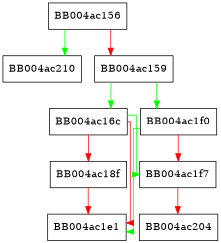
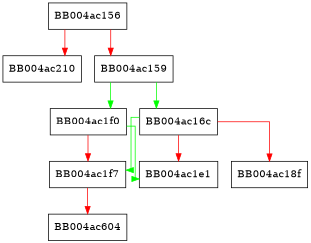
(65, 39) -> (65, 39)
(88, 197) -> none
(179, 227) -> (88, 227)
